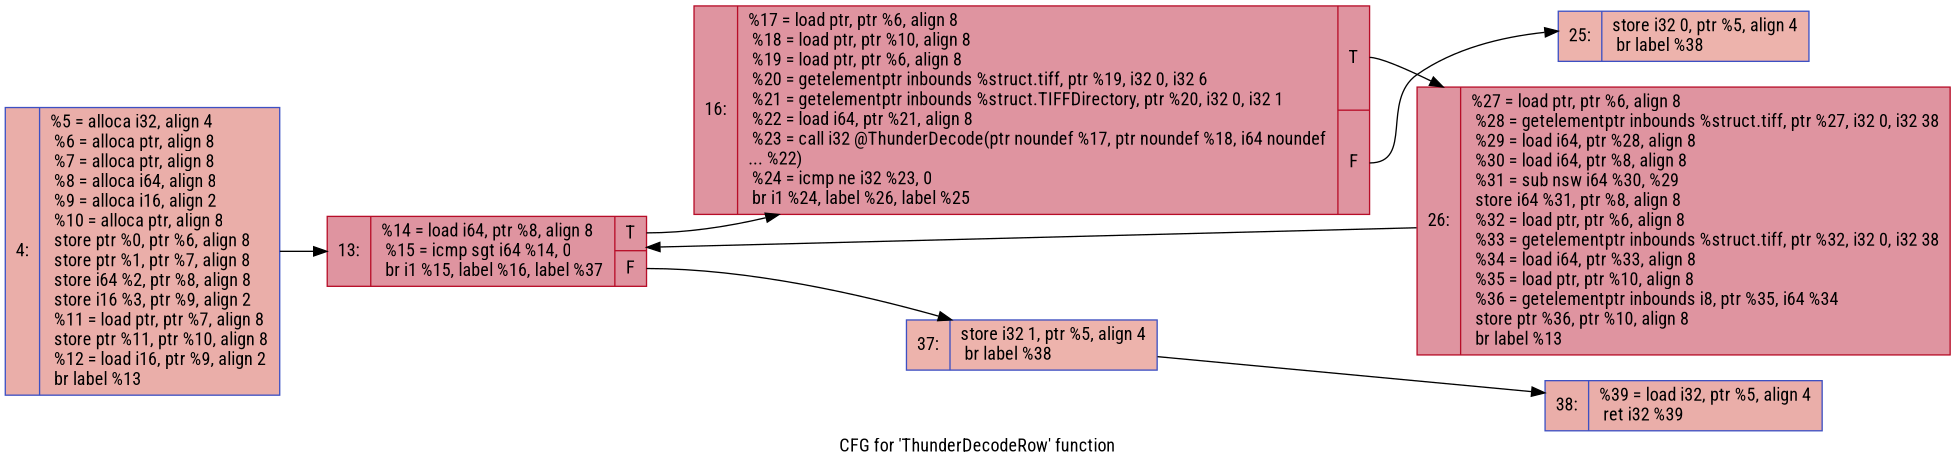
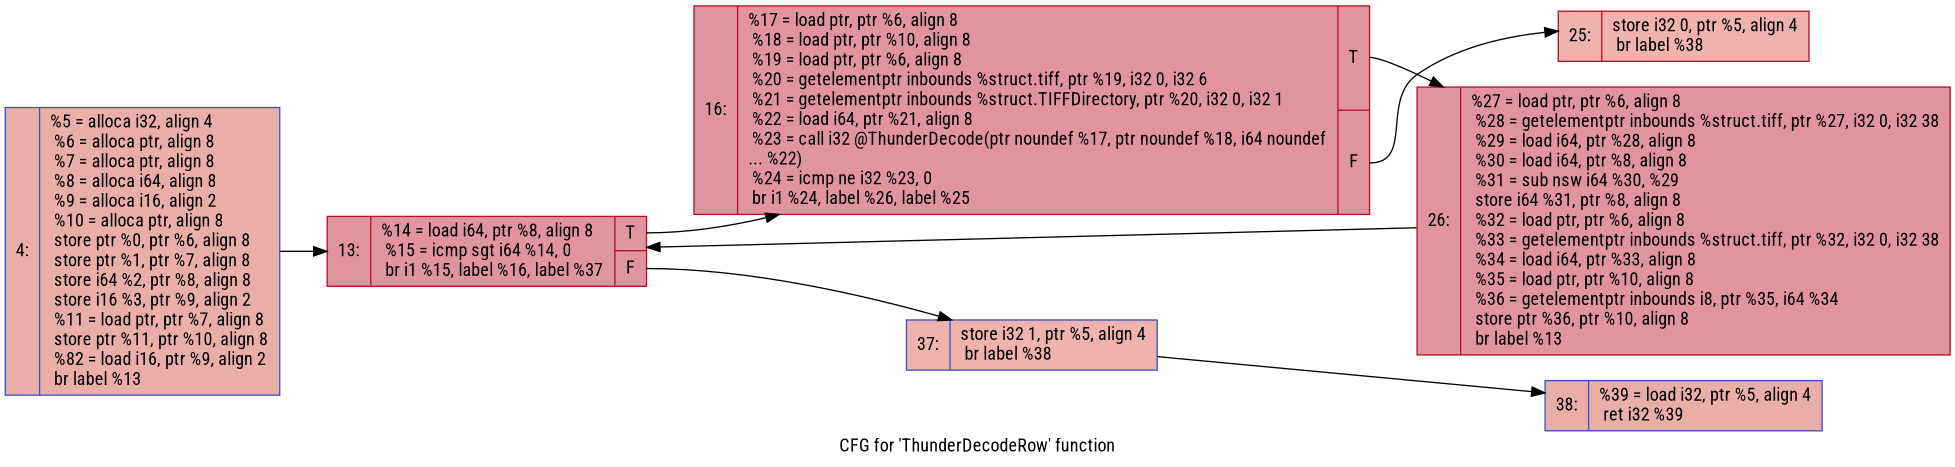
(1684, 36) -> (1684, 36)
(158, 360) -> (158, 360)
